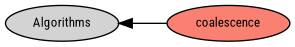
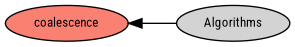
(150, 23) -> (159, 23)
